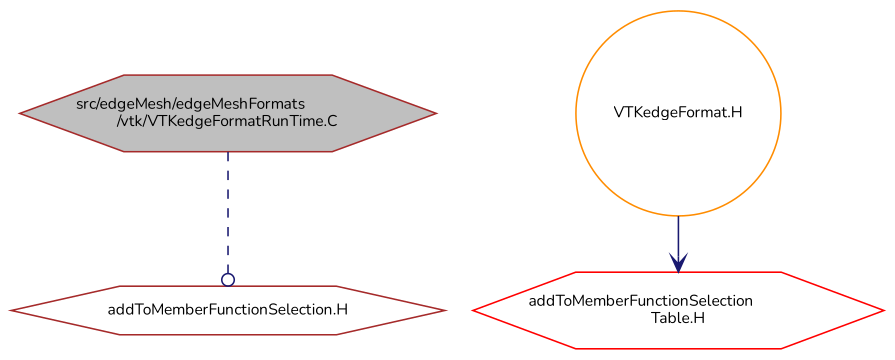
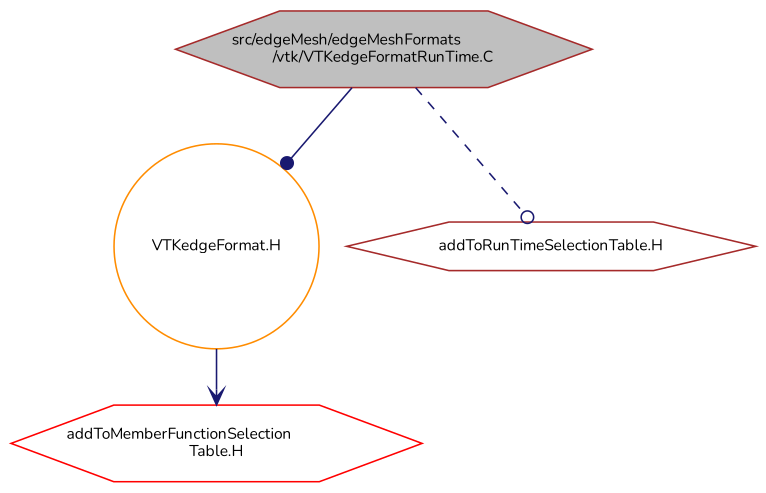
none -> (322, 123)
(228, 310) -> (551, 246)
